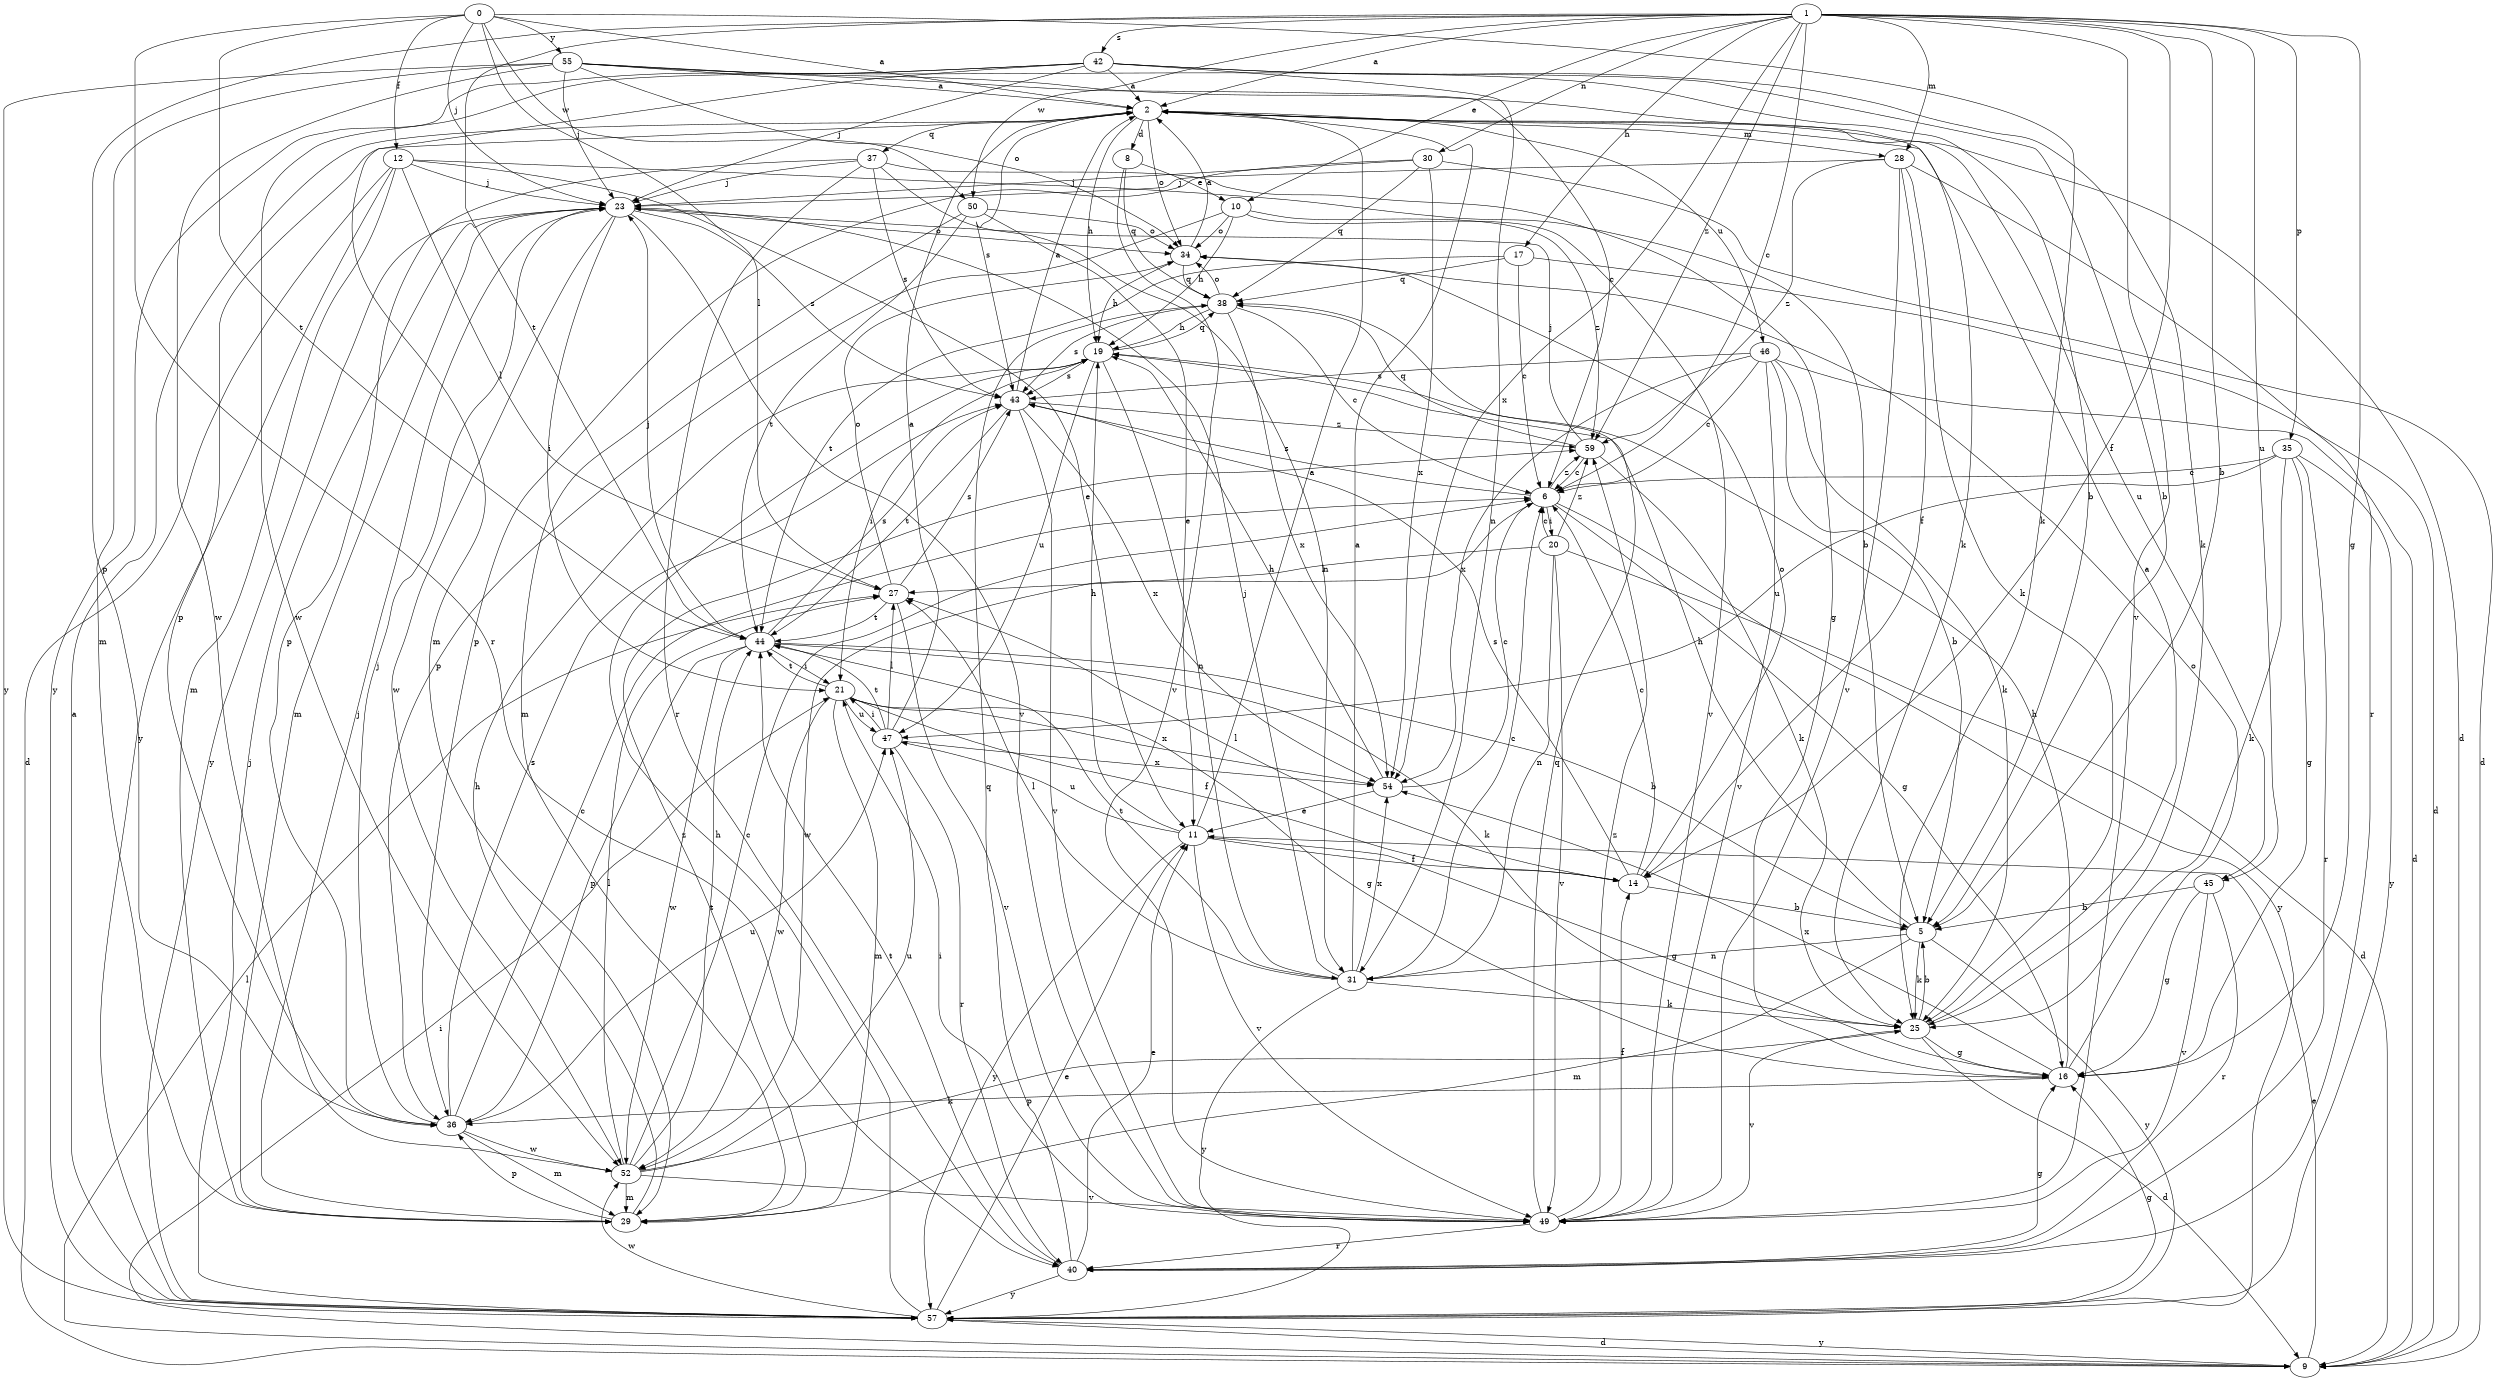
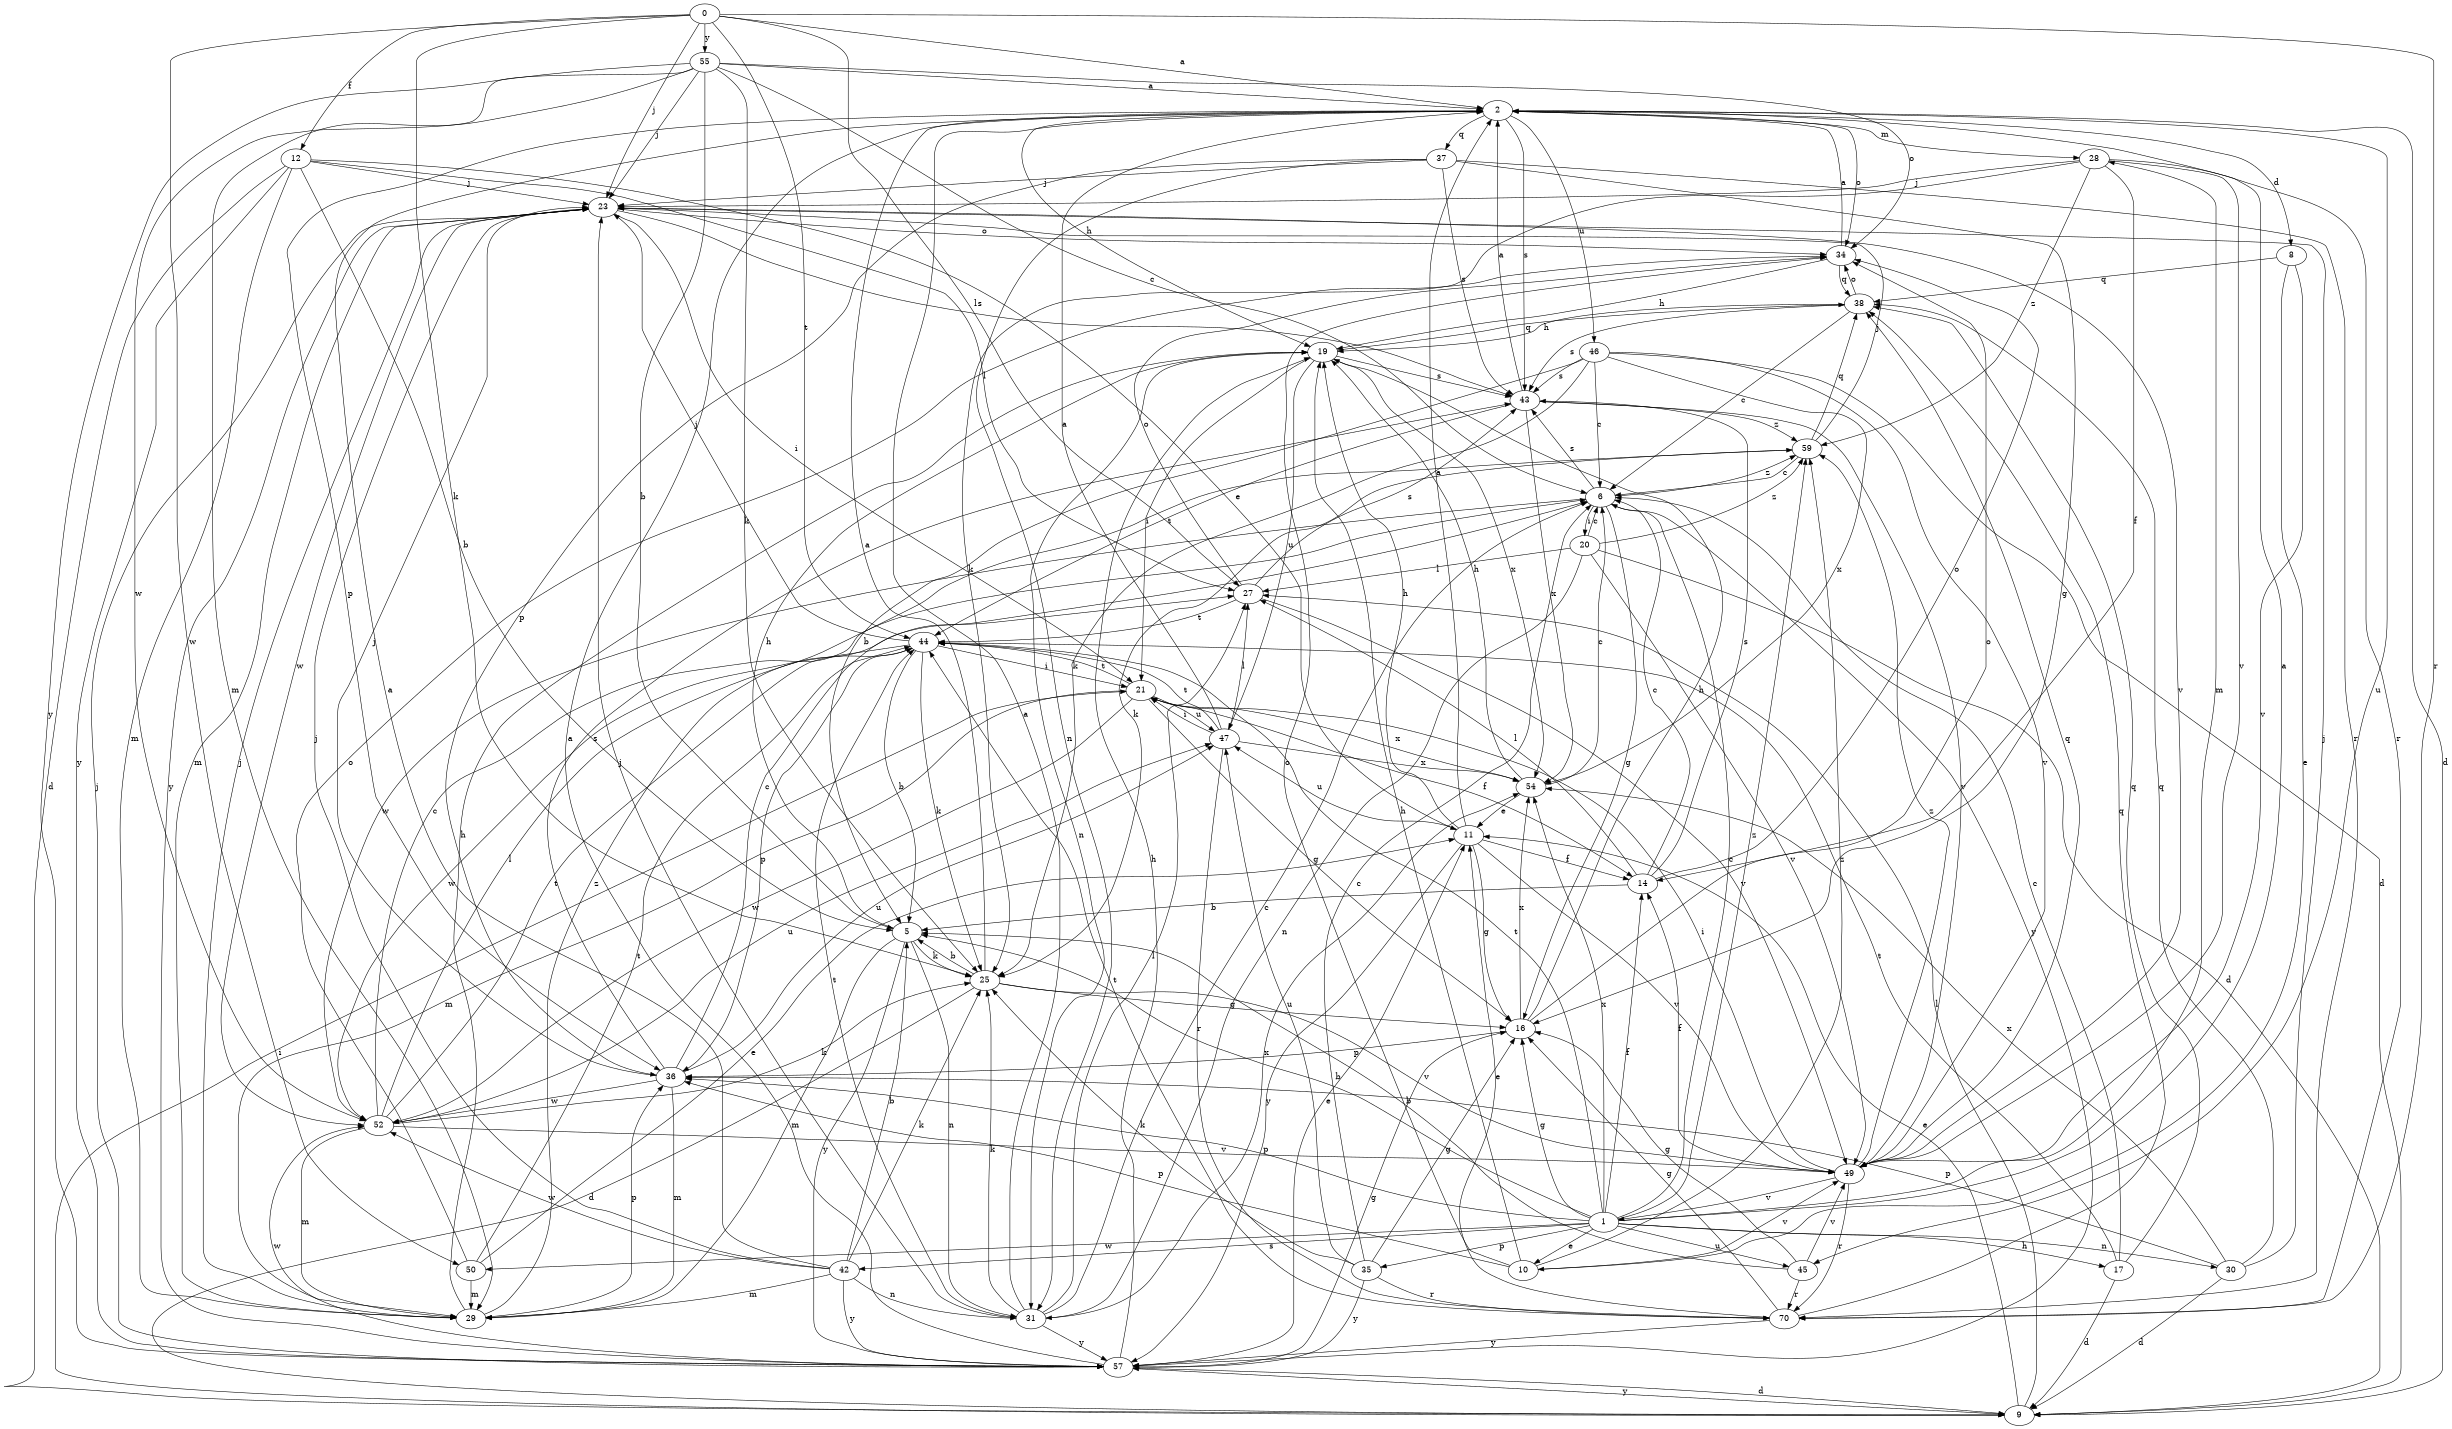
(882, 518) -> none
(1297, 548) -> (1498, 532)
(2131, 659) -> (1736, 1201)
(1072, 1271) -> (1784, 1319)
